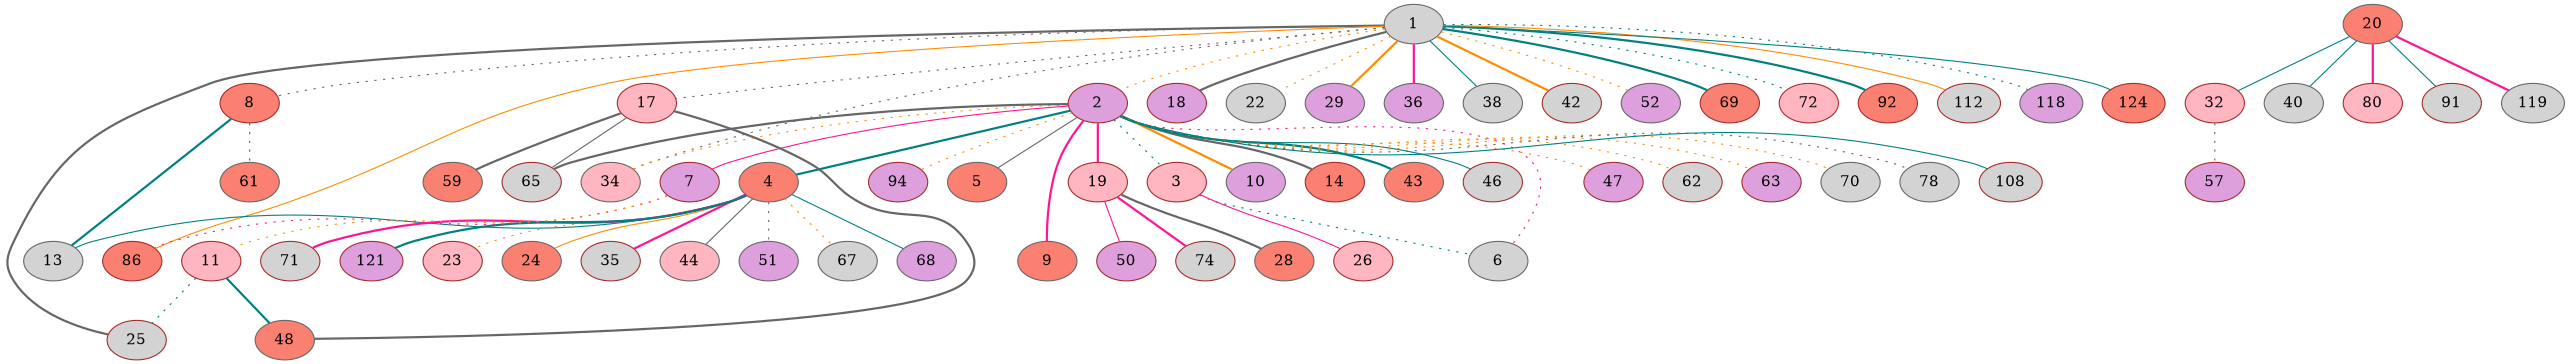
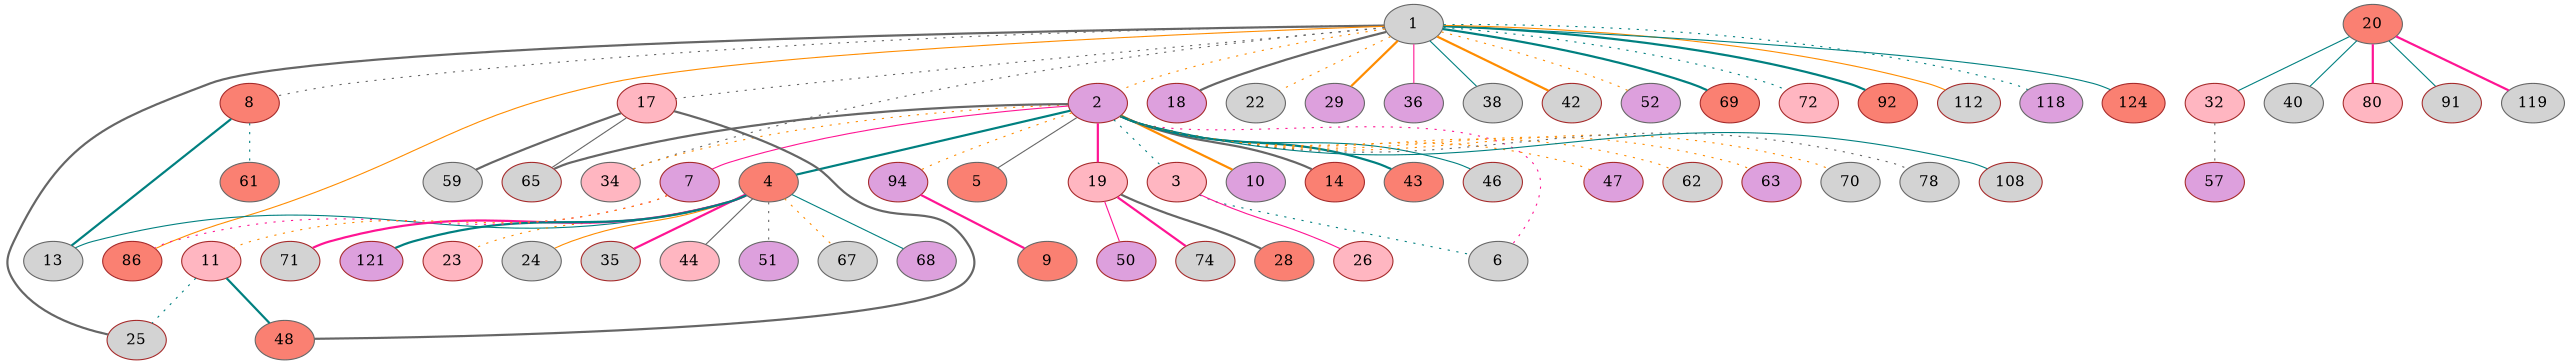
(1414, 64) -> (1414, 64)
(1054, 177) -> (973, 222)
(453, 182) -> (453, 182)
(532, 261) -> (532, 261)
